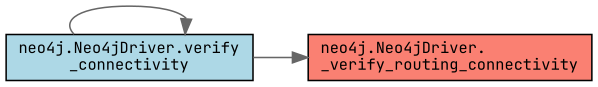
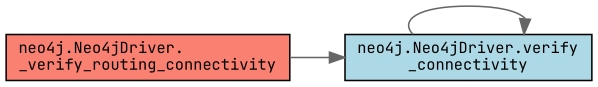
(273, 58) -> (310, 58)
